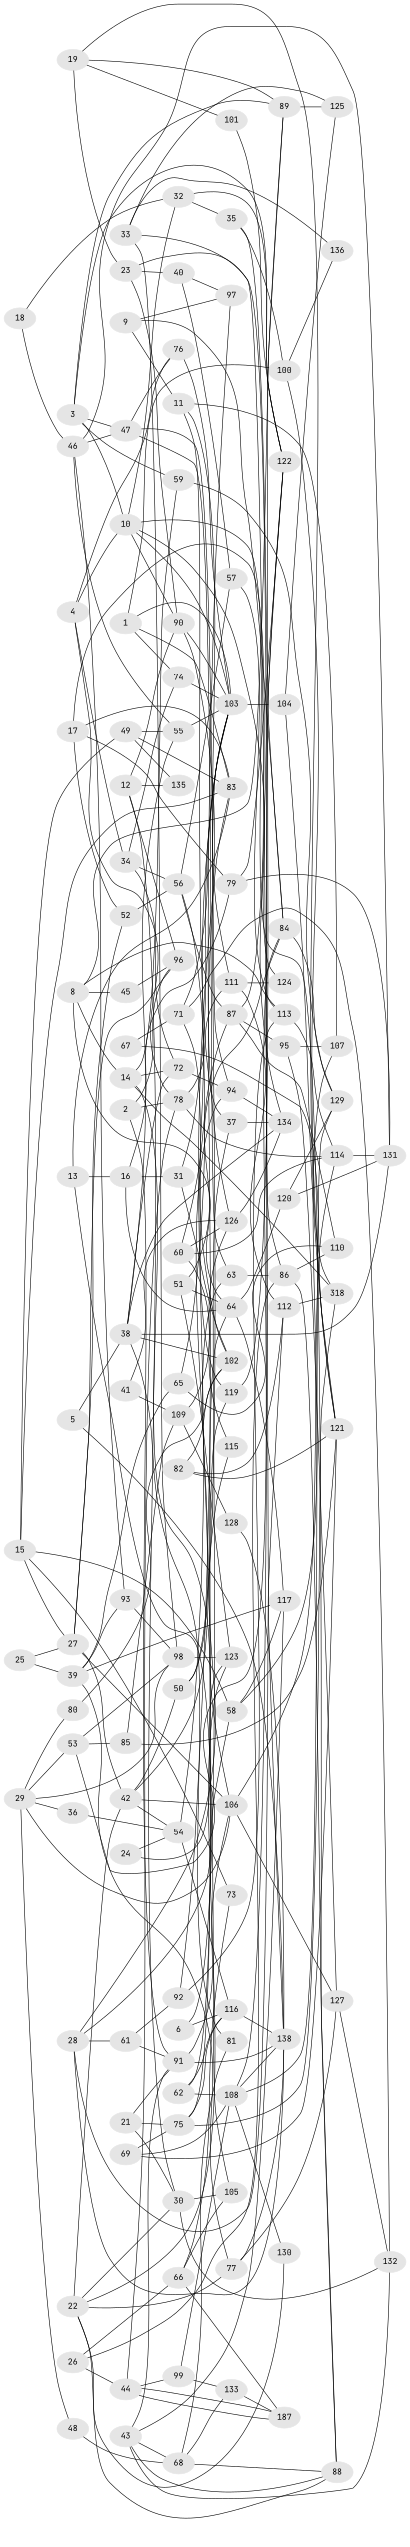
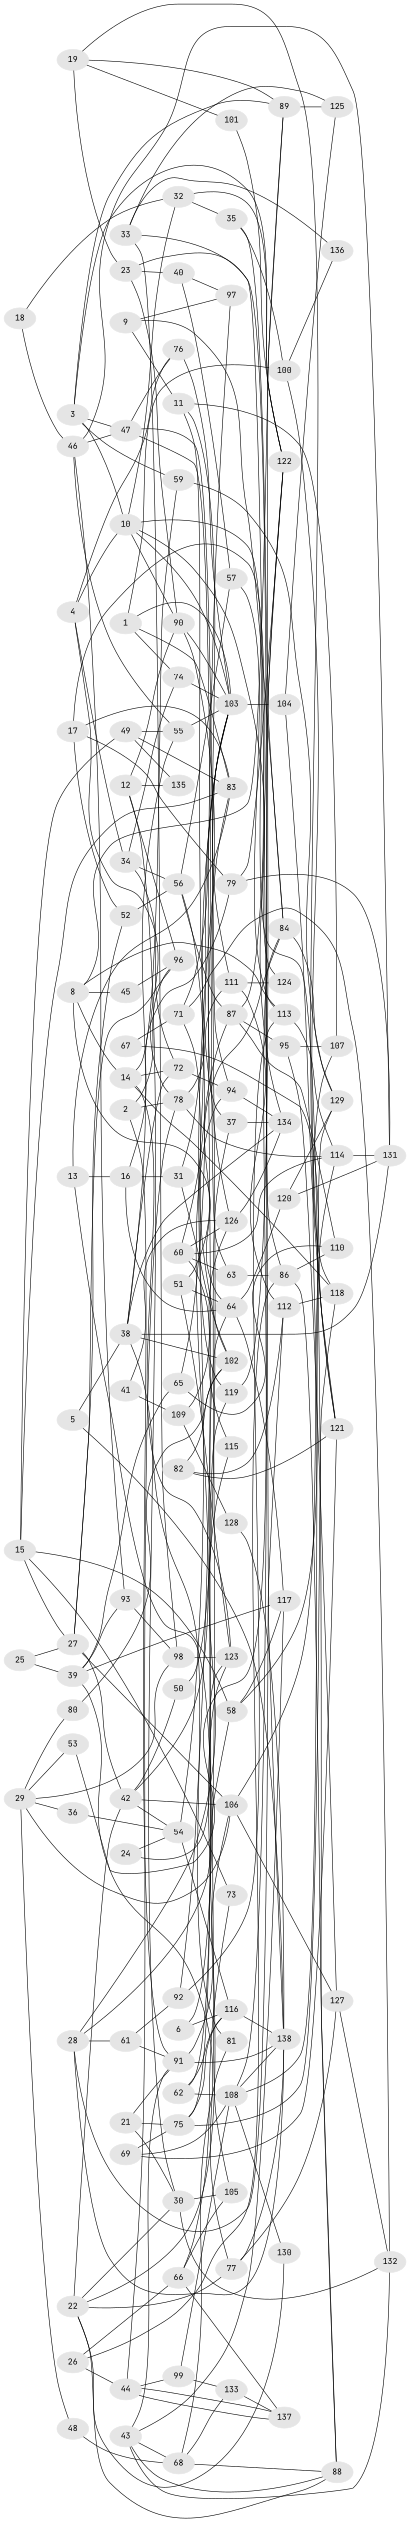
(337, 1294) -> (337, 1294)
(205, 1482) -> (205, 1264)
(174, 1532) -> (167, 1491)
(124, 1703) -> none
(126, 1743) -> none
(284, 2418) -> (284, 2418)
